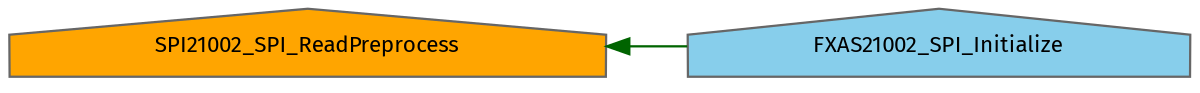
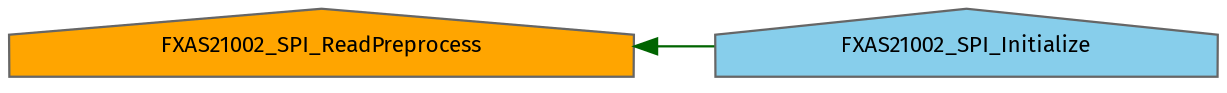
(308, 46) -> (321, 46)
